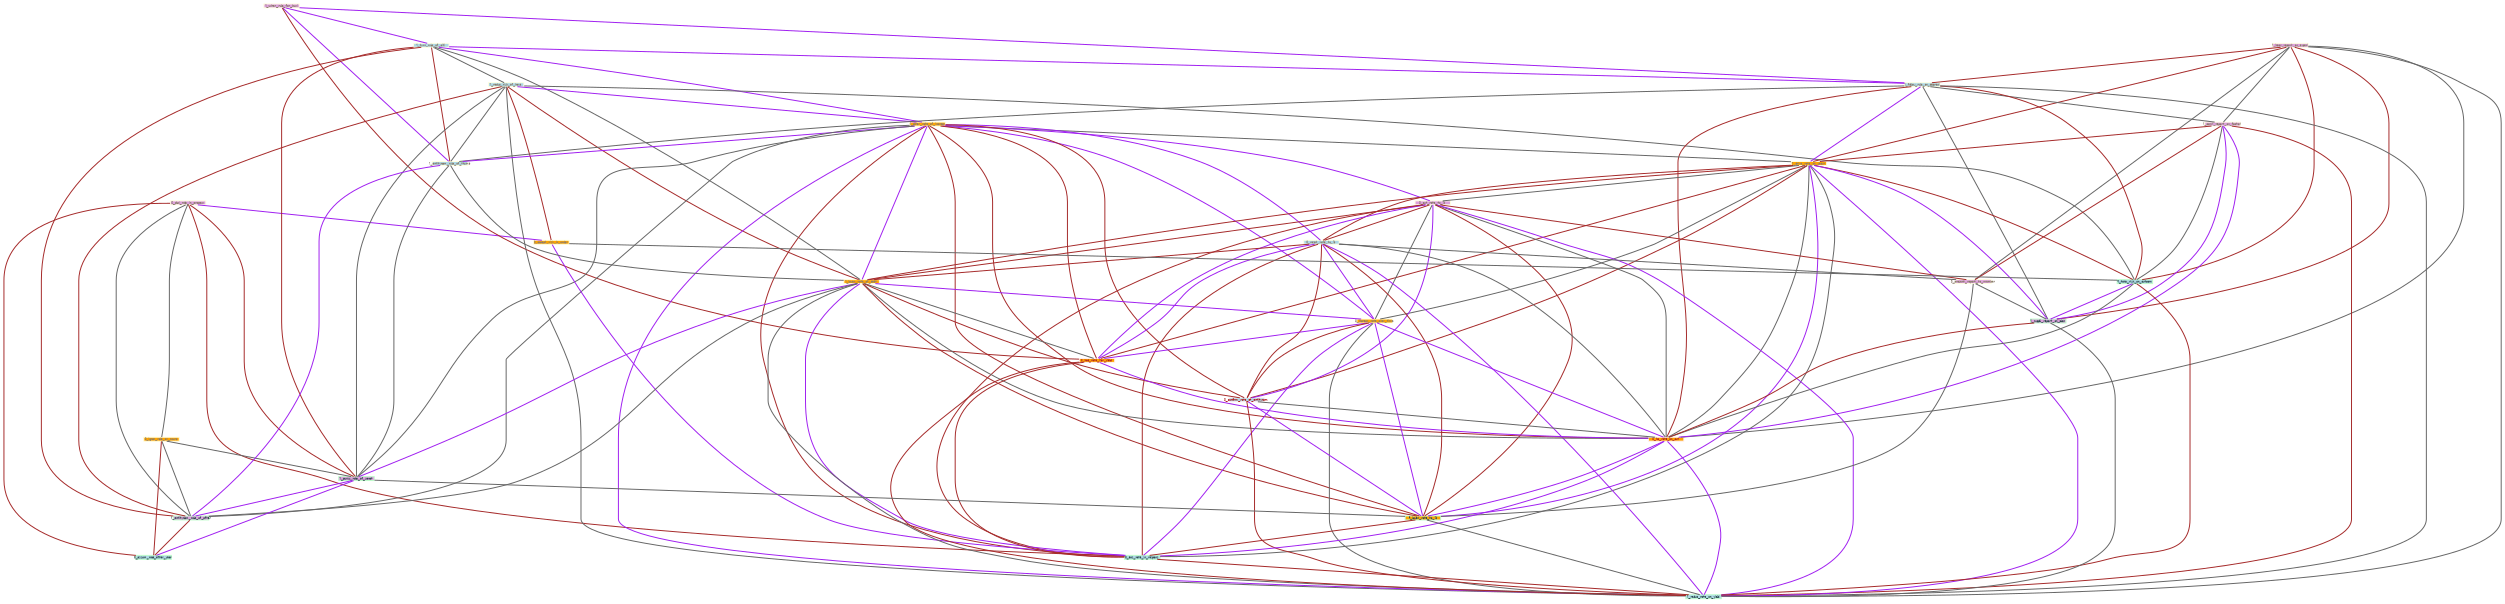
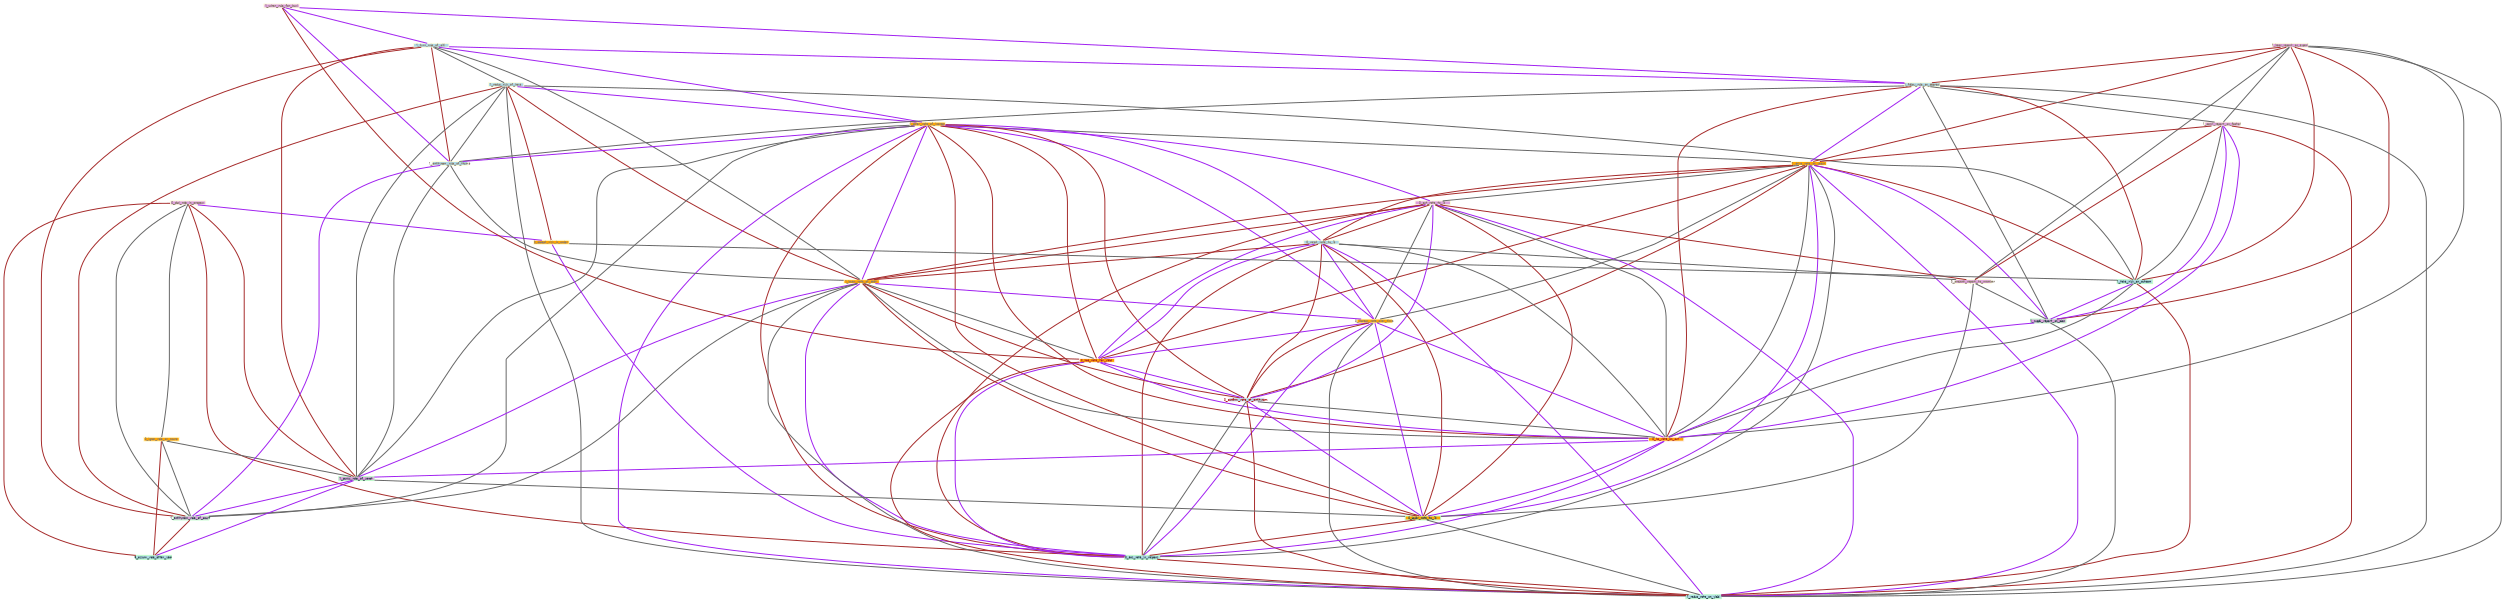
(2135, 282) -> (2135, 282)
(1844, 357) -> (1844, 357)
none -> (1168, 379)
none -> (1195, 478)
(955, 480) -> (955, 480)
(1716, 512) -> (1011, 459)
(191, 518) -> (191, 518)
(1423, 518) -> (1423, 518)
(154, 557) -> (154, 557)
